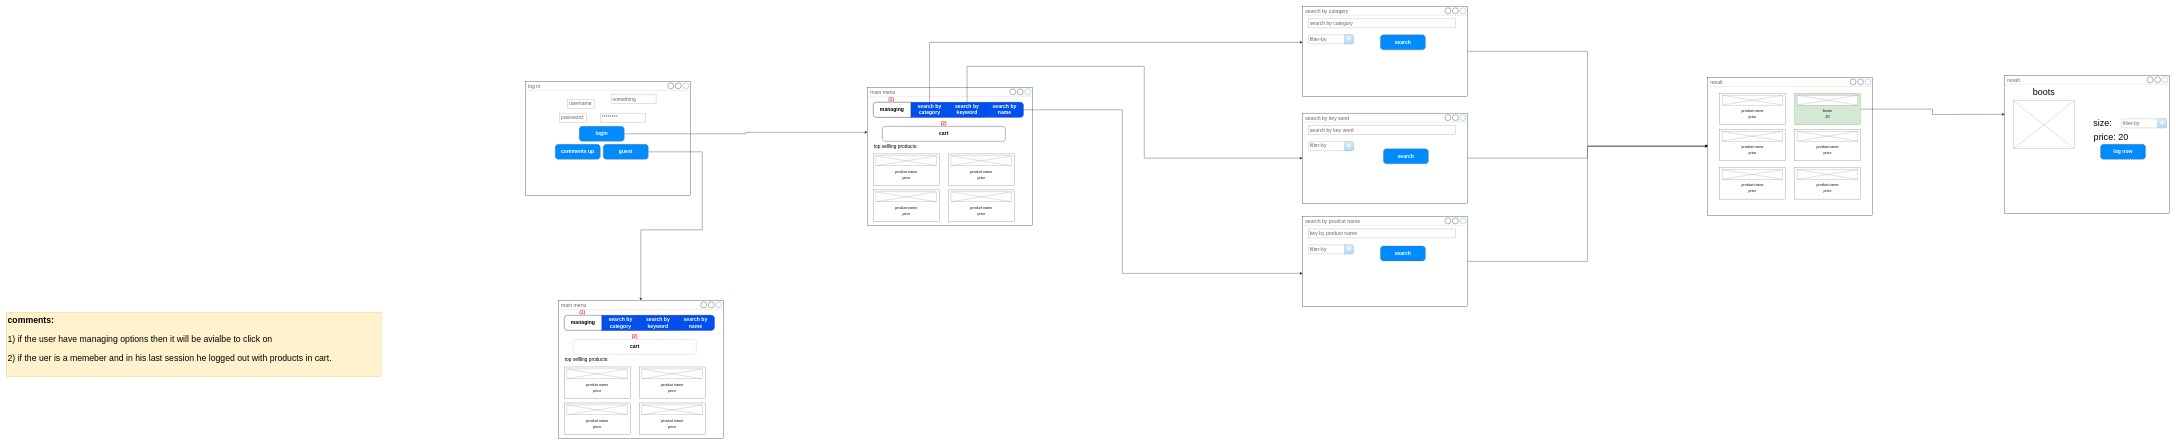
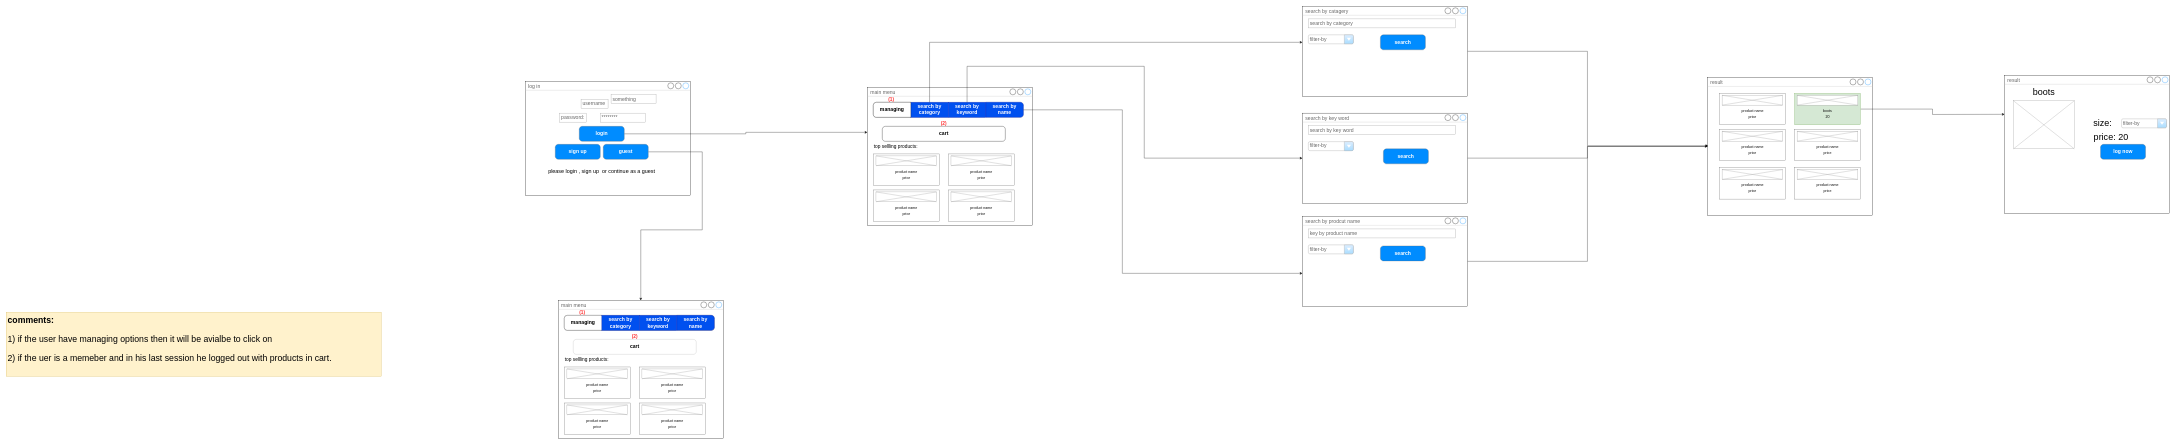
(581, 104) -> (594, 104)
(578, 152) -> (578, 152)
none -> (602, 171)
